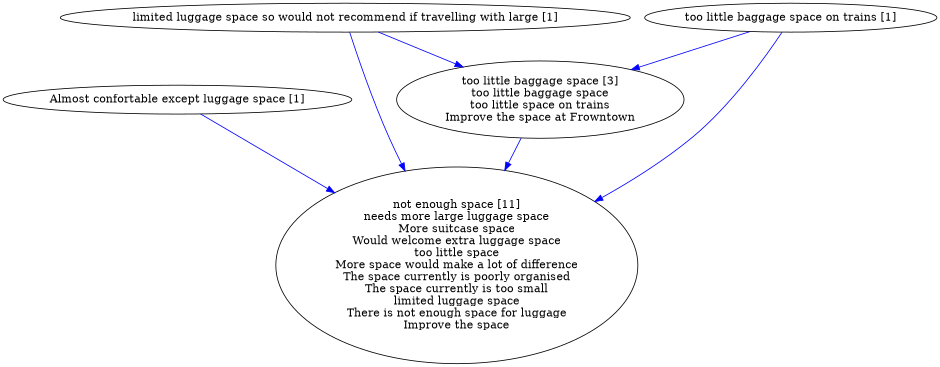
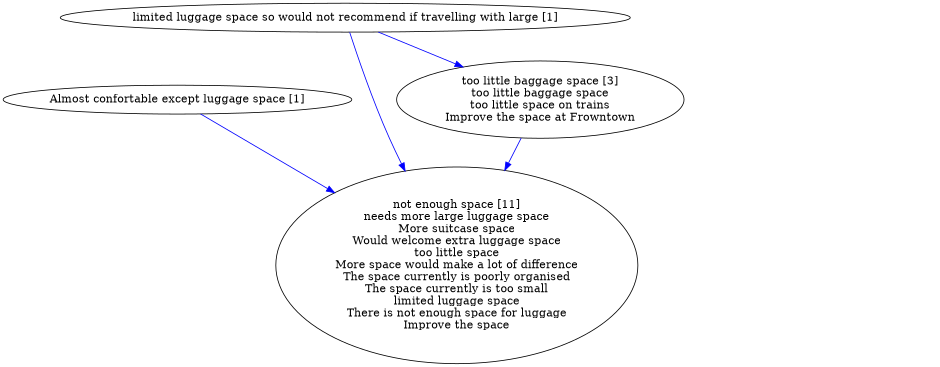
(791, 18) -> none
